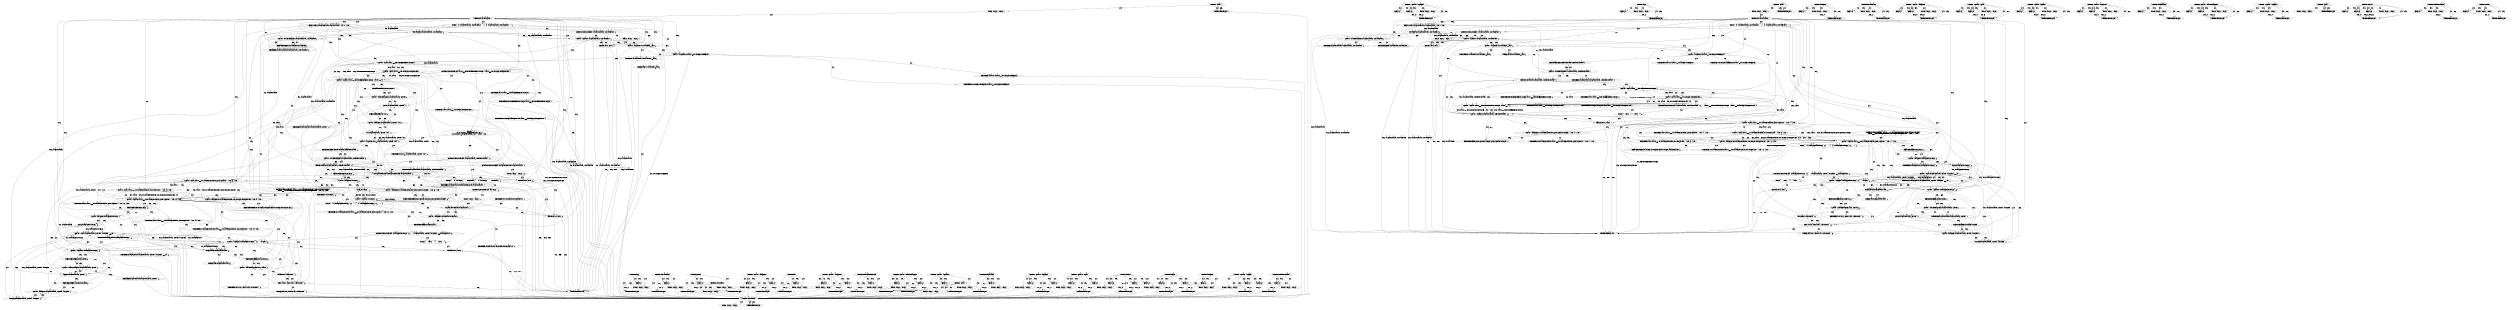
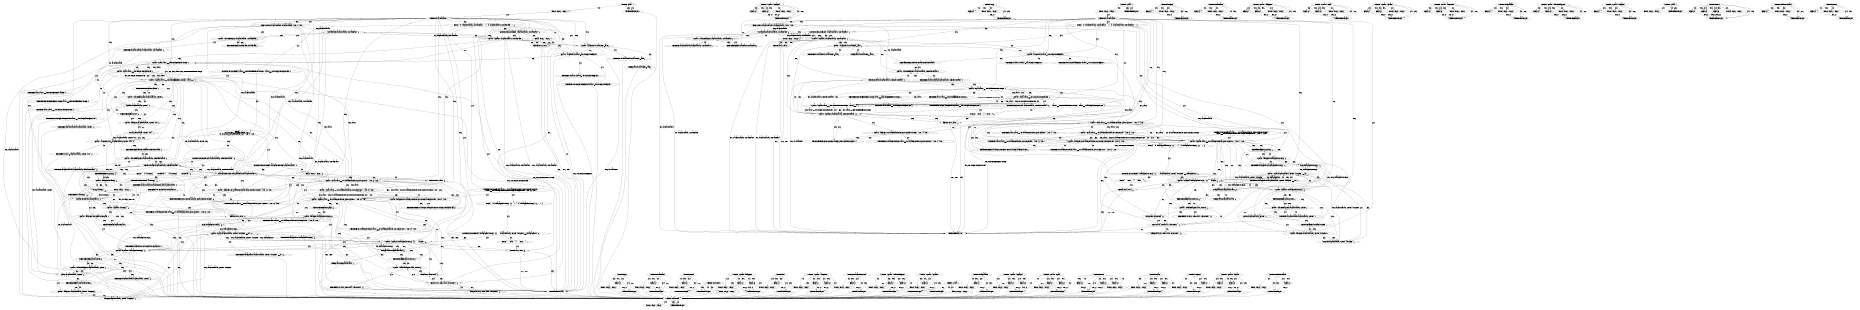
(421, 204) -> (100, 204)
